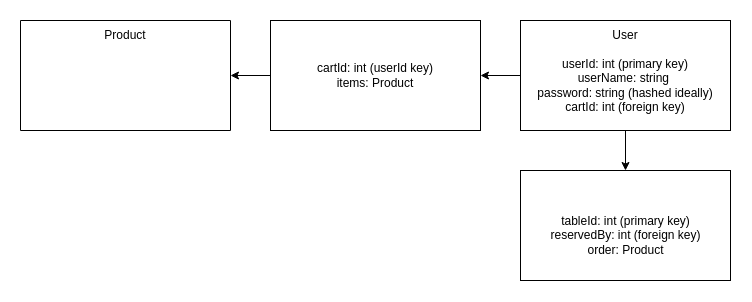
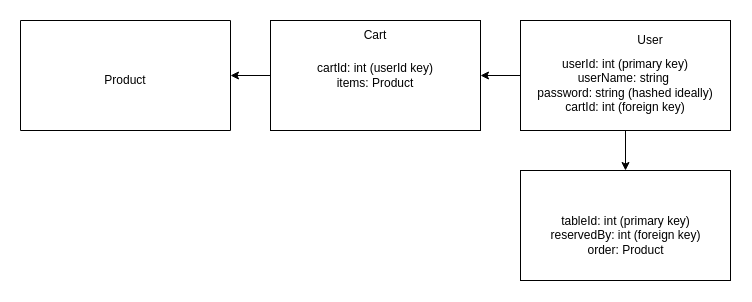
(126, 36) -> (126, 81)
none -> (376, 36)
(626, 36) -> (651, 41)
